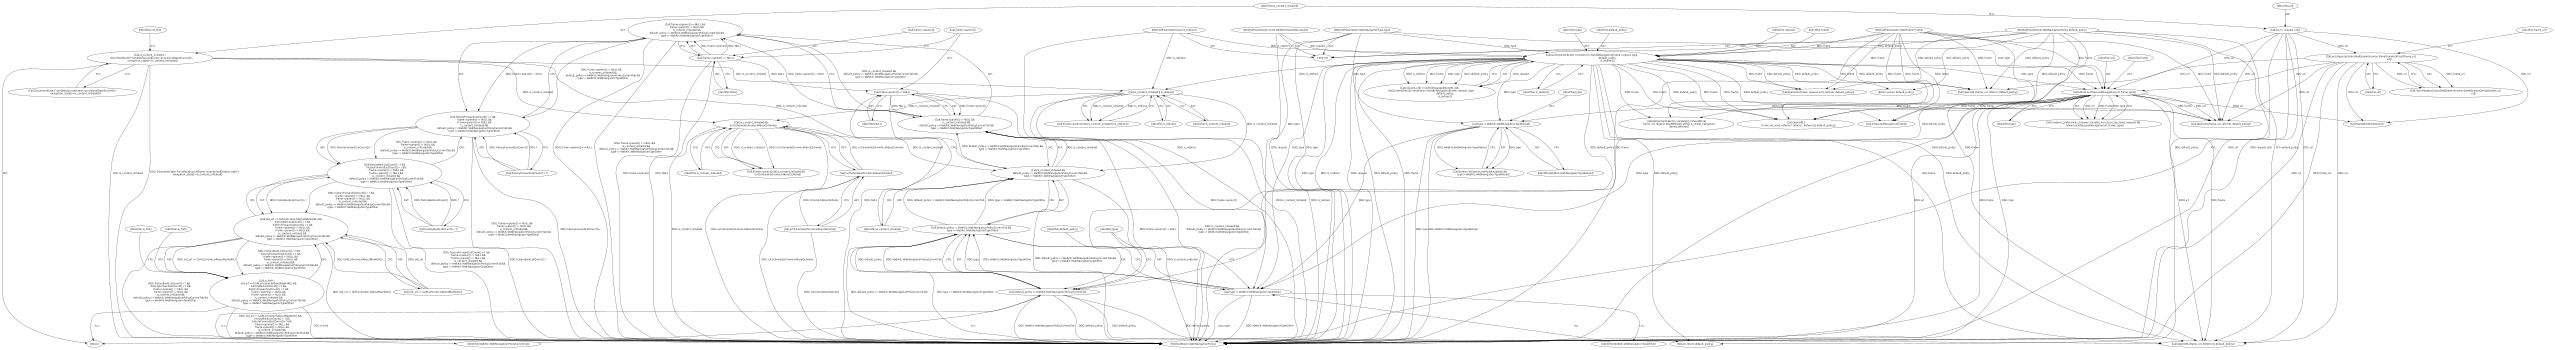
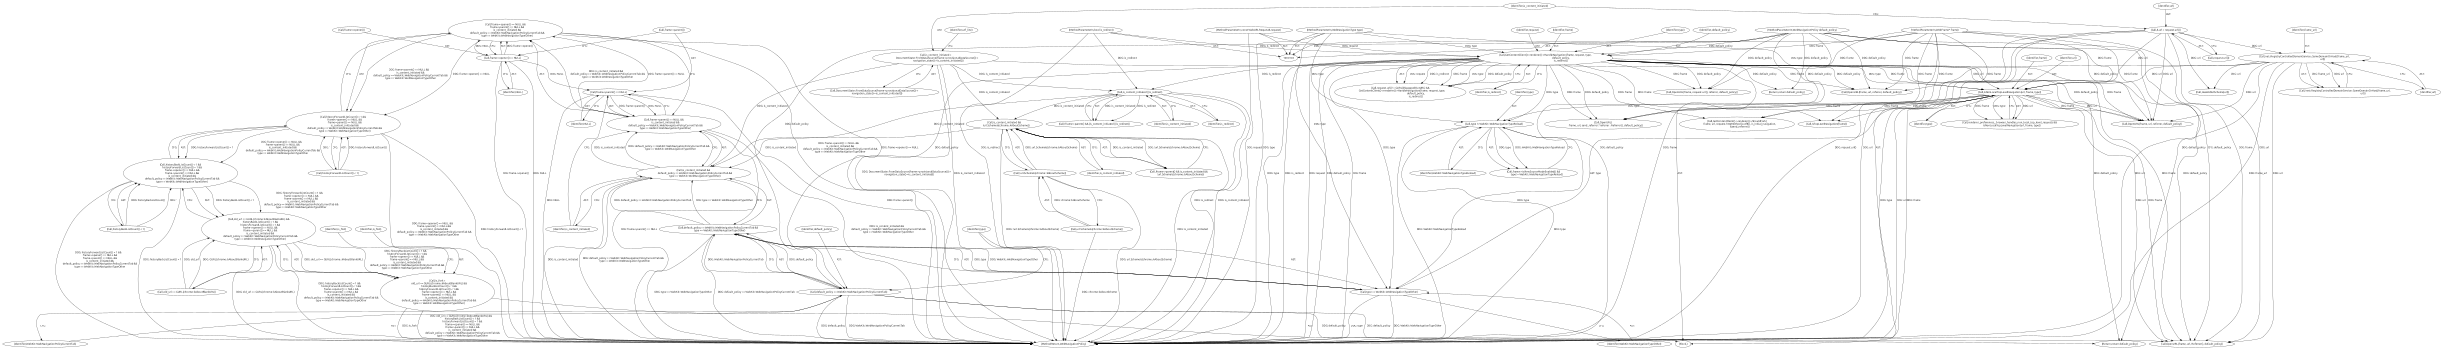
none -> (2219, 58)
(2238, 108) -> none
(1642, 173) -> (1595, 173)
